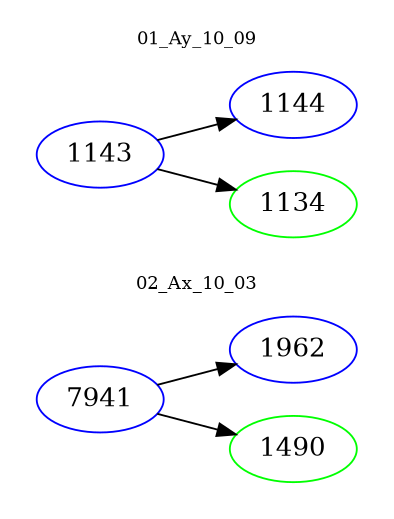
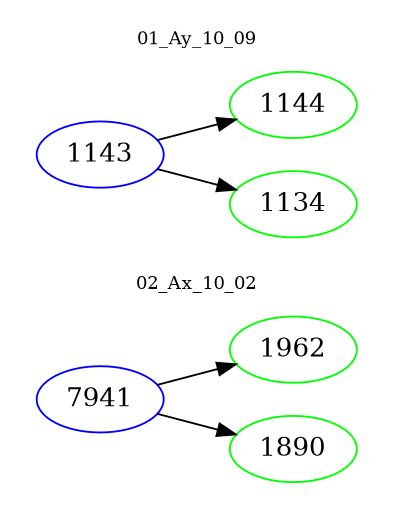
(293, 105) -> (293, 105)
(197, 284) -> (197, 284)
(293, 350) -> (293, 350)
(293, 449) -> (293, 449)
